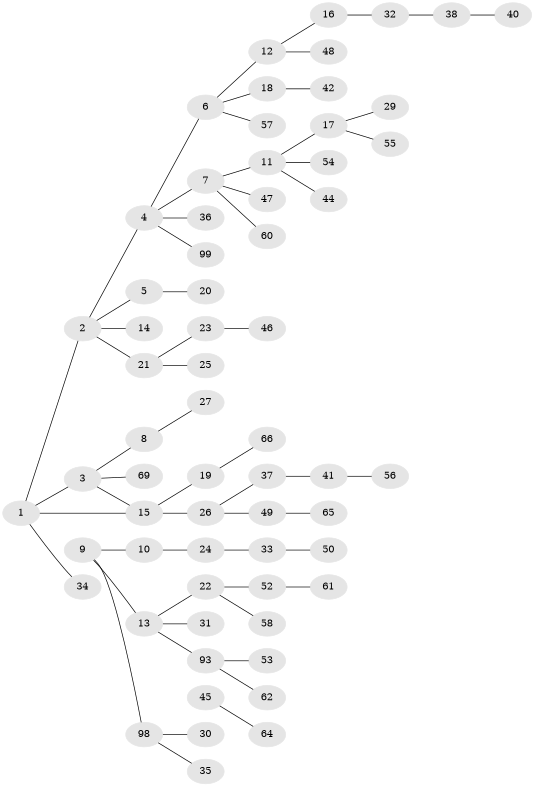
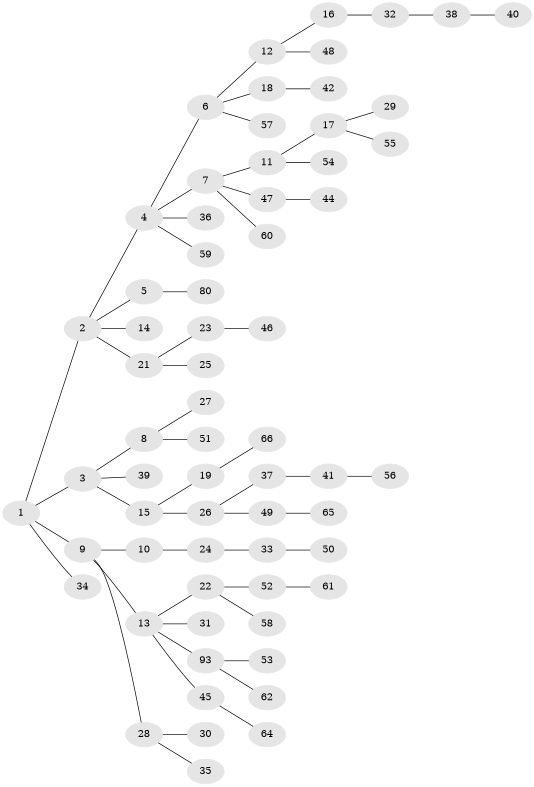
(298, 181) -> (298, 200)
(206, 255) -> (206, 255)
(206, 292) -> (206, 292)
none -> (206, 439)
(144, 476) -> (144, 476)
(83, 513) -> (52, 532)
none -> (173, 662)
(144, 735) -> (144, 735)
